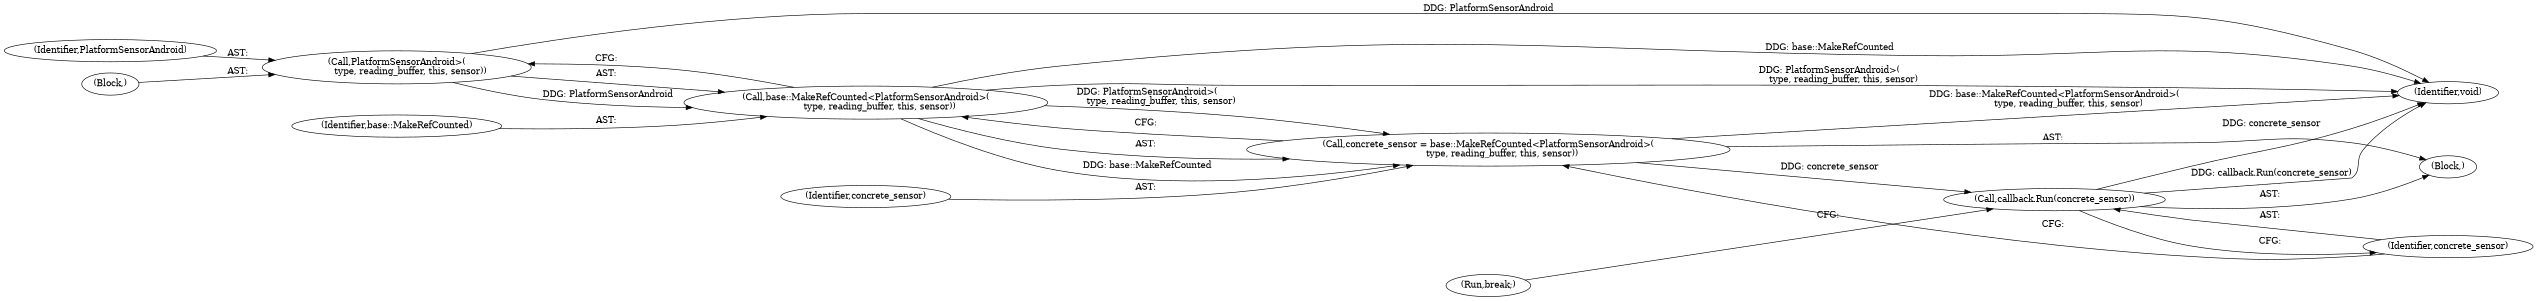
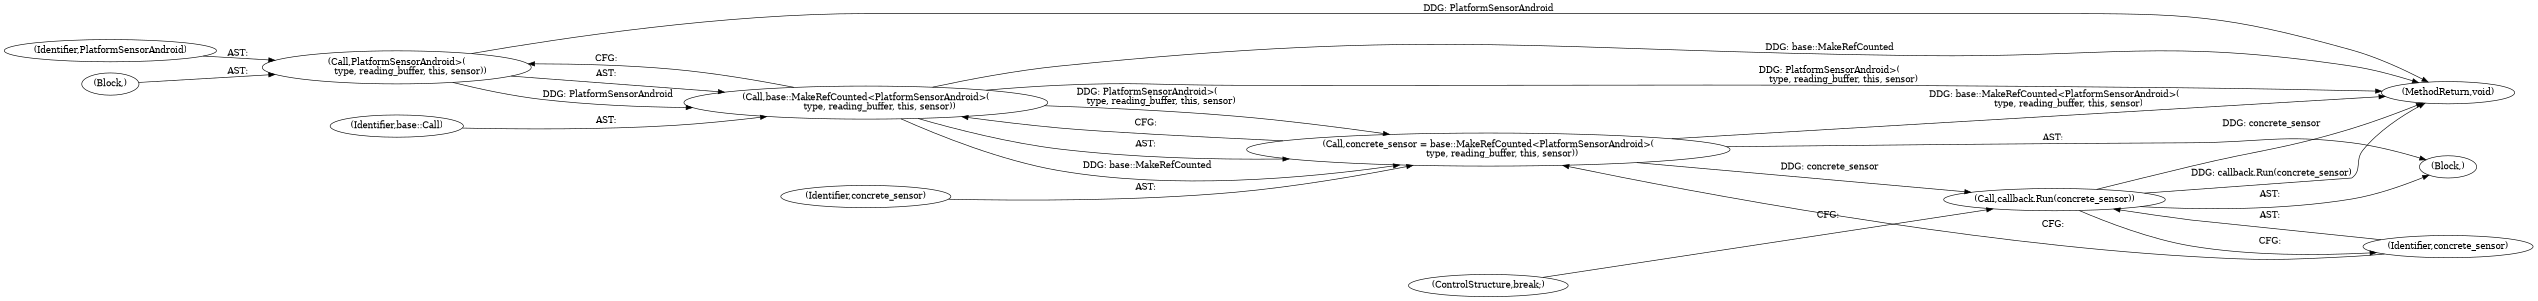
(2448, 93) -> (2448, 93)
(397, 126) -> (397, 126)
(1488, 286) -> (1488, 286)
